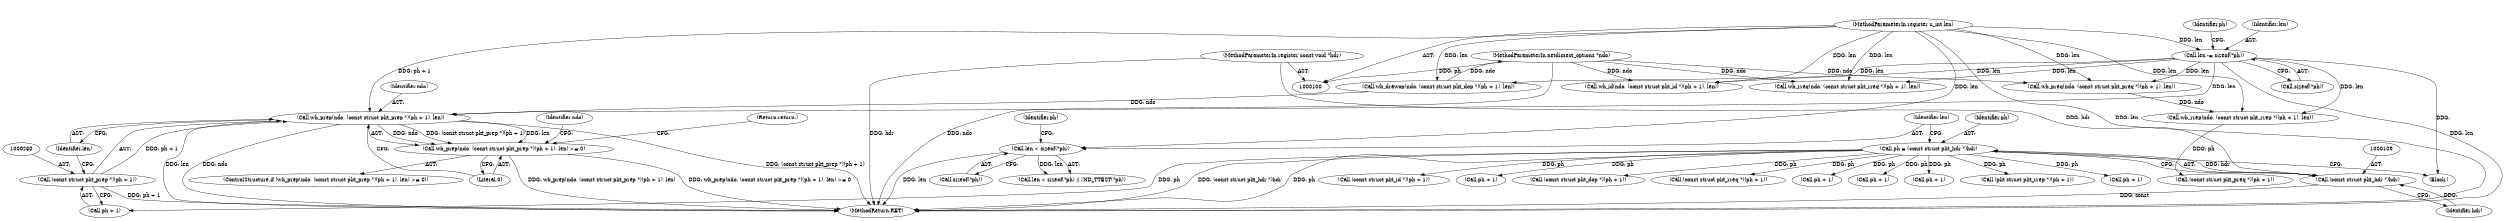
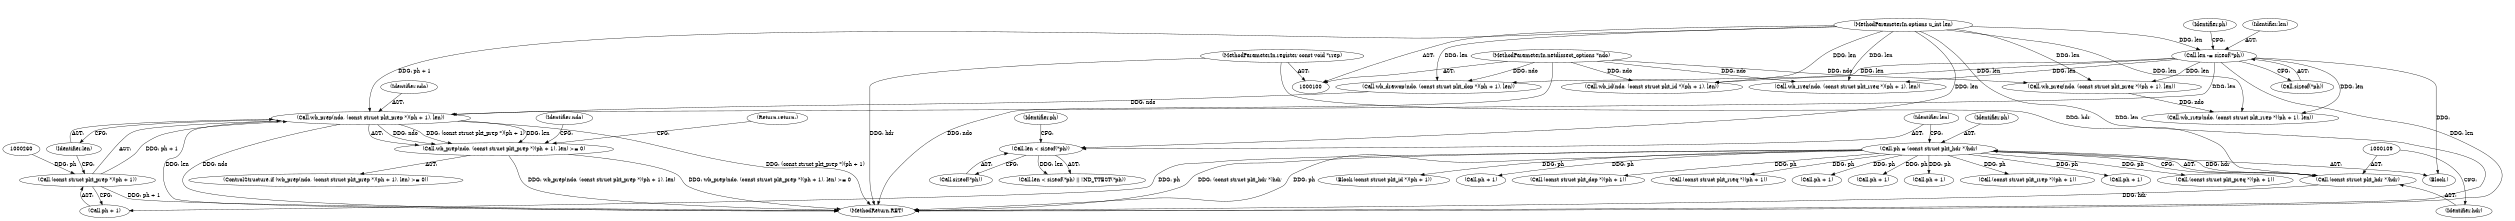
(1903, 25) -> (1903, 25)
(1282, 56) -> (1282, 56)
(1472, 68) -> (1504, 72)
(1450, 72) -> (1450, 72)
(2192, 144) -> (2081, 162)
(936, 162) -> none
(65, 165) -> (65, 165)
(2337, 165) -> (2337, 165)
(490, 180) -> none
(1384, 180) -> (1384, 180)
(2027, 180) -> (2027, 180)
(2135, 196) -> (2135, 196)
(2411, 196) -> (2445, 162)
(2451, 196) -> (2451, 196)
